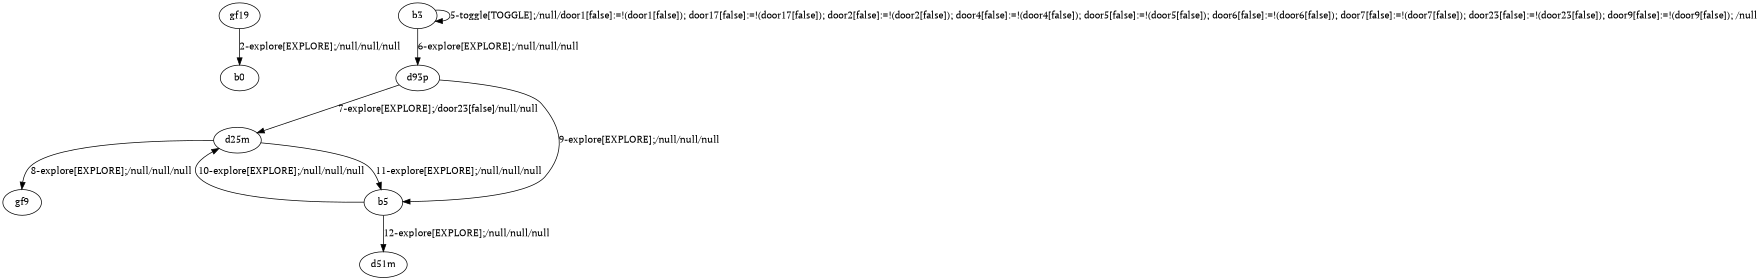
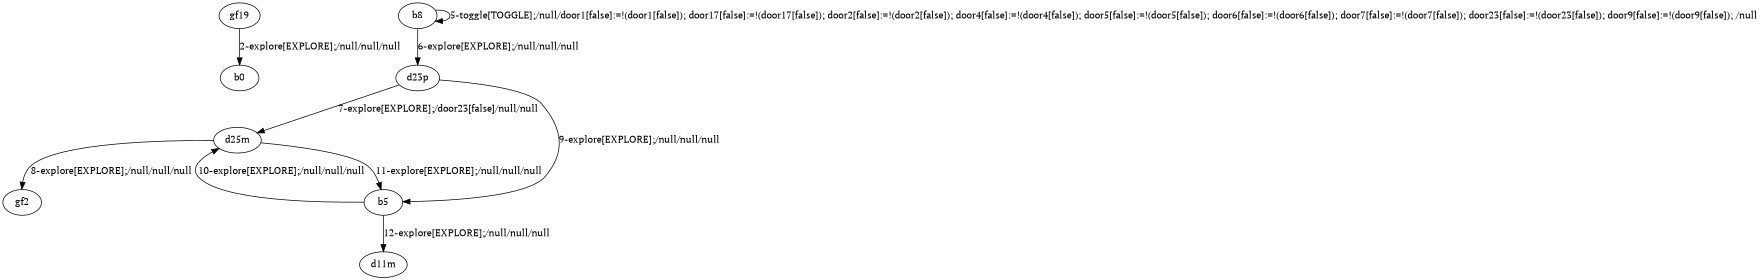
(418, 16) -> (418, 16)
(418, 78) -> (418, 78)
(22, 202) -> (22, 202)
(383, 265) -> (383, 265)
